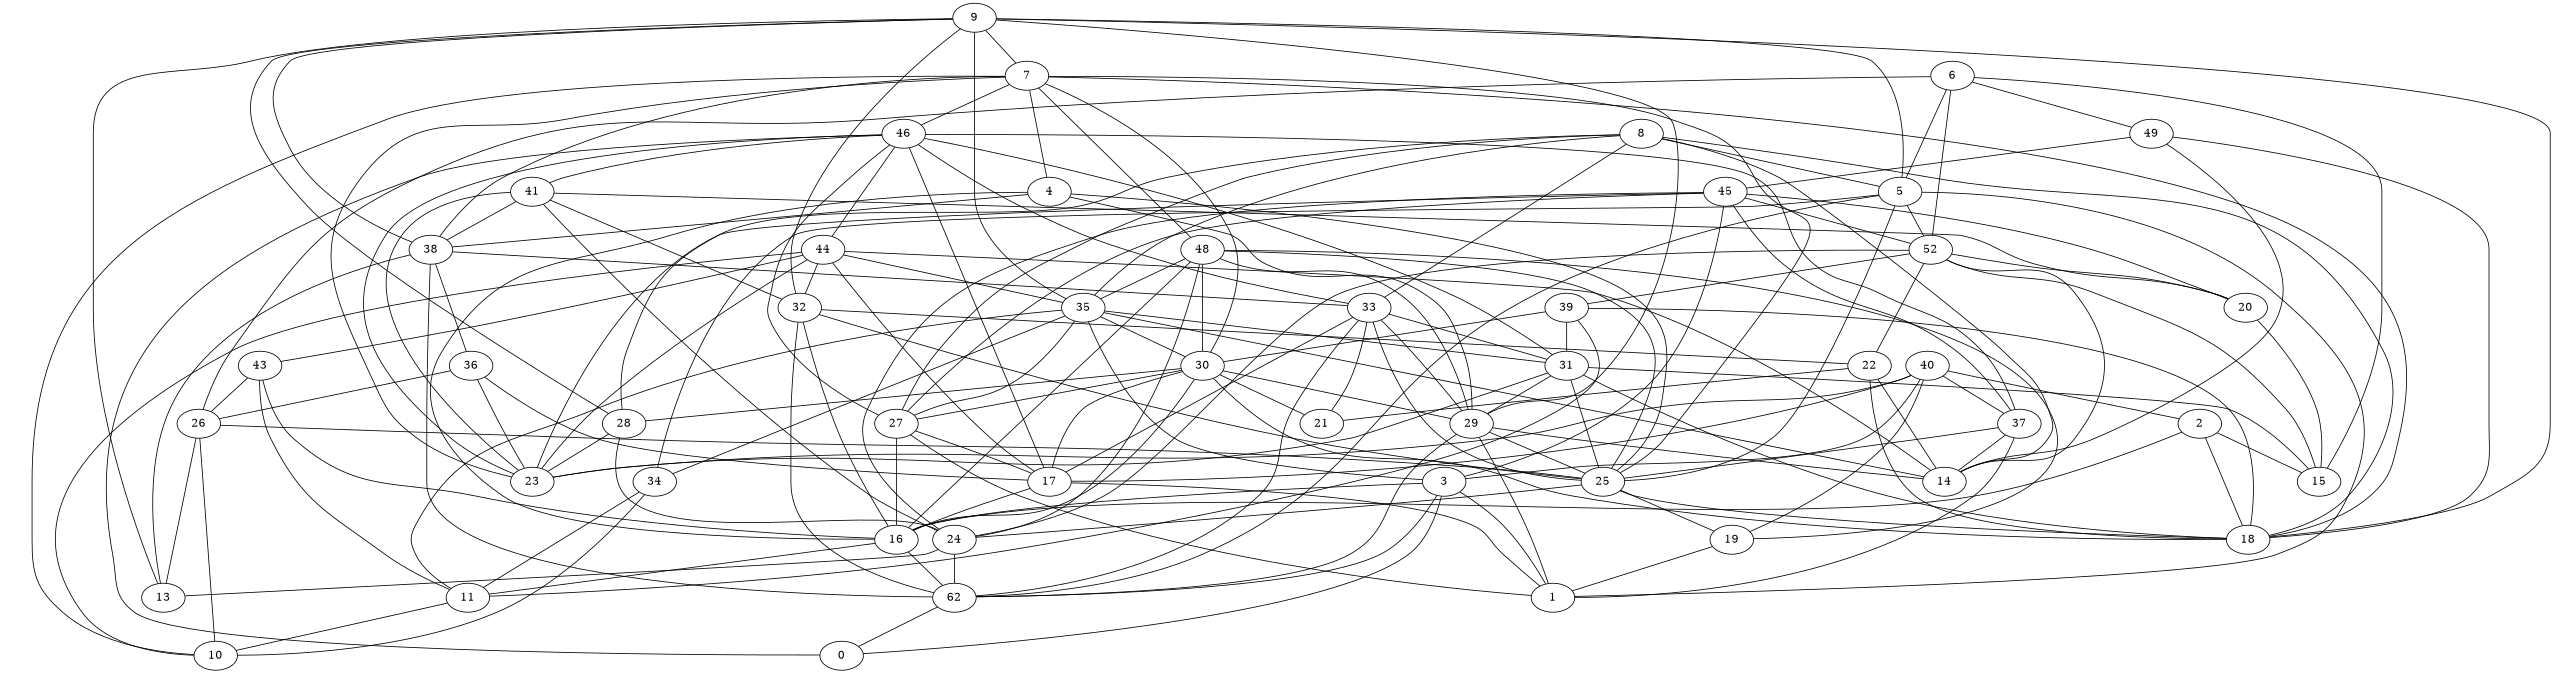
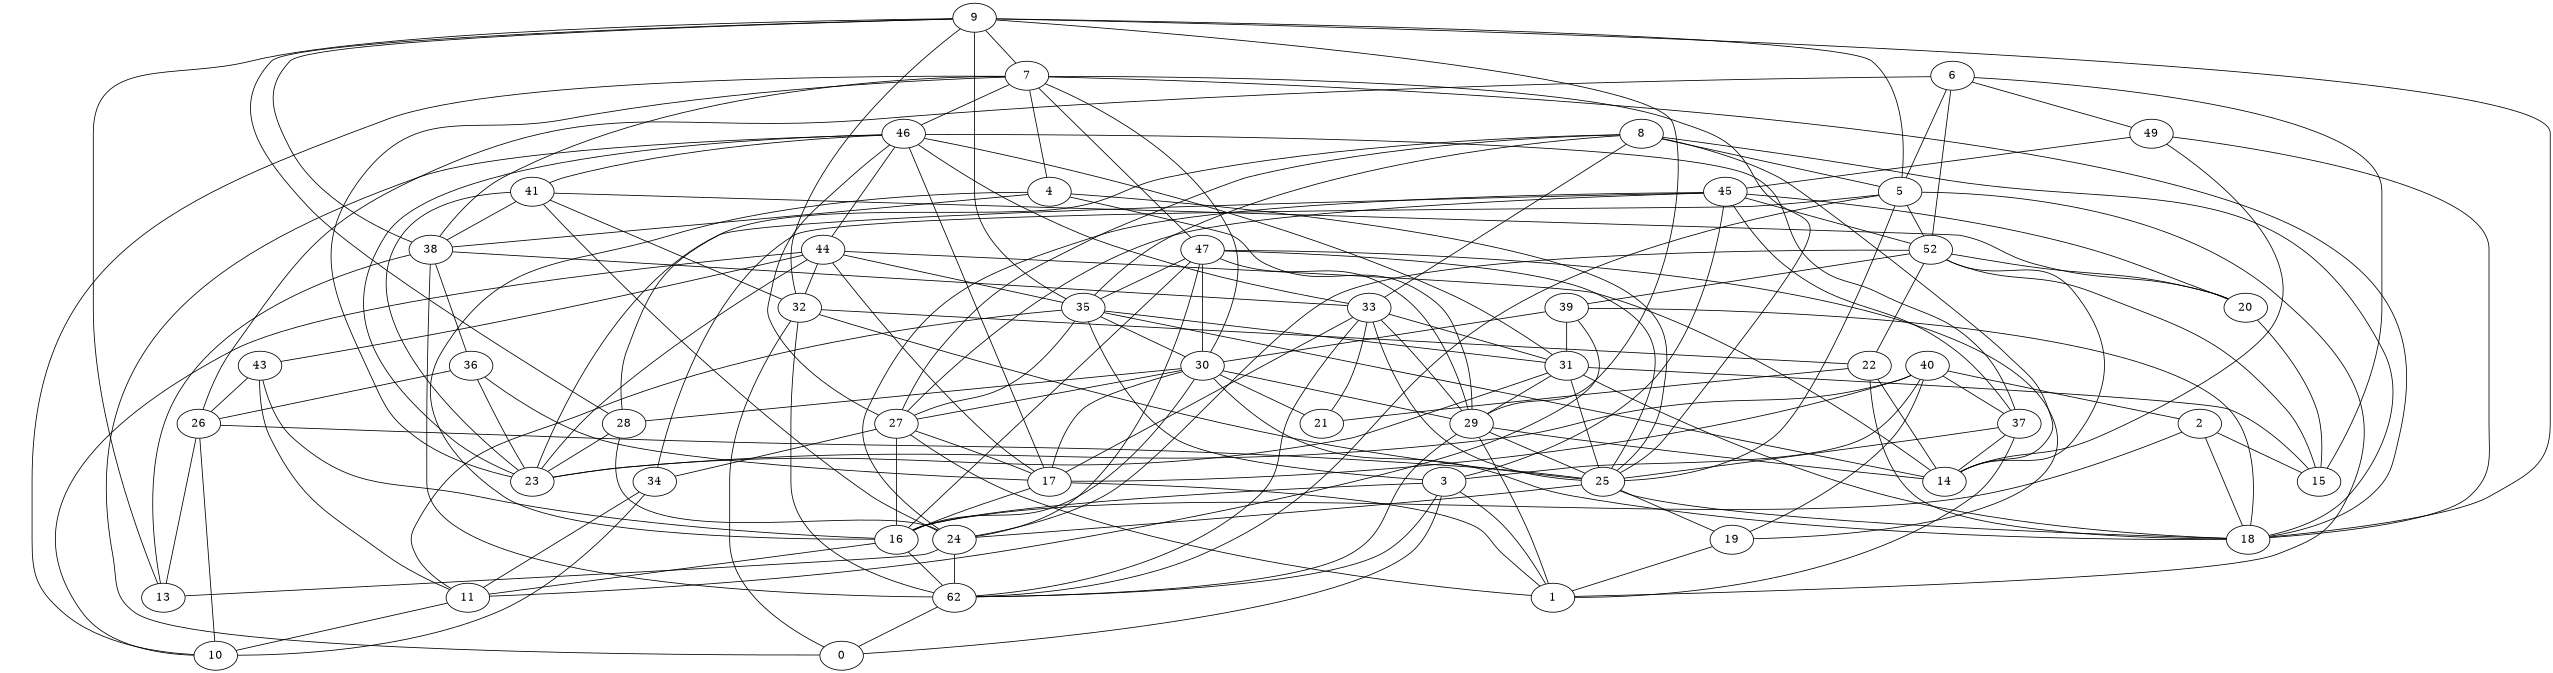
(1203, 250) -> (1203, 250)
(889, 387) -> (781, 452)
(837, 428) -> (730, 499)
